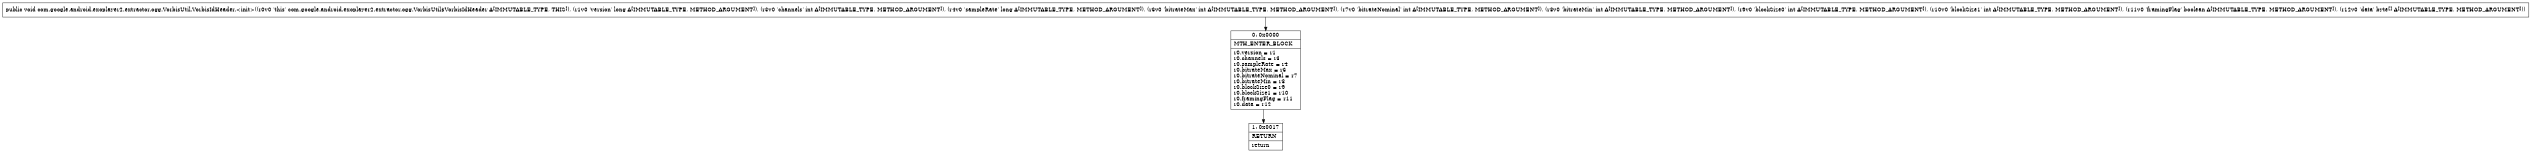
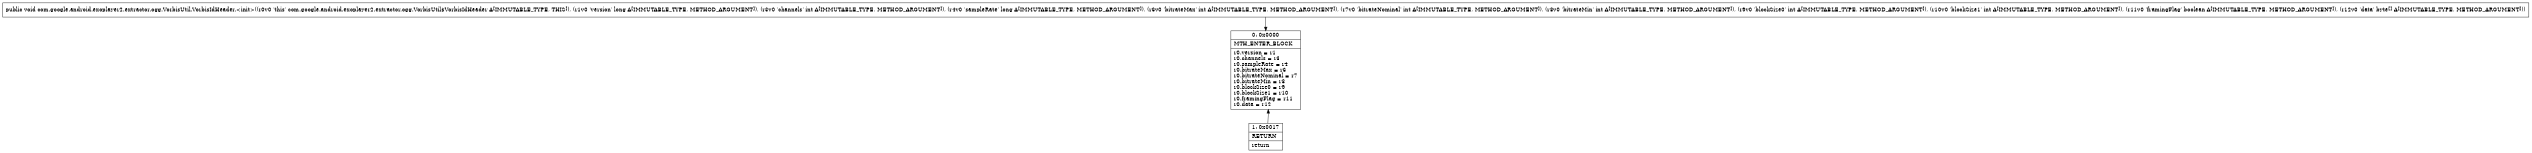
(1263, 114) -> (1268, 118)
